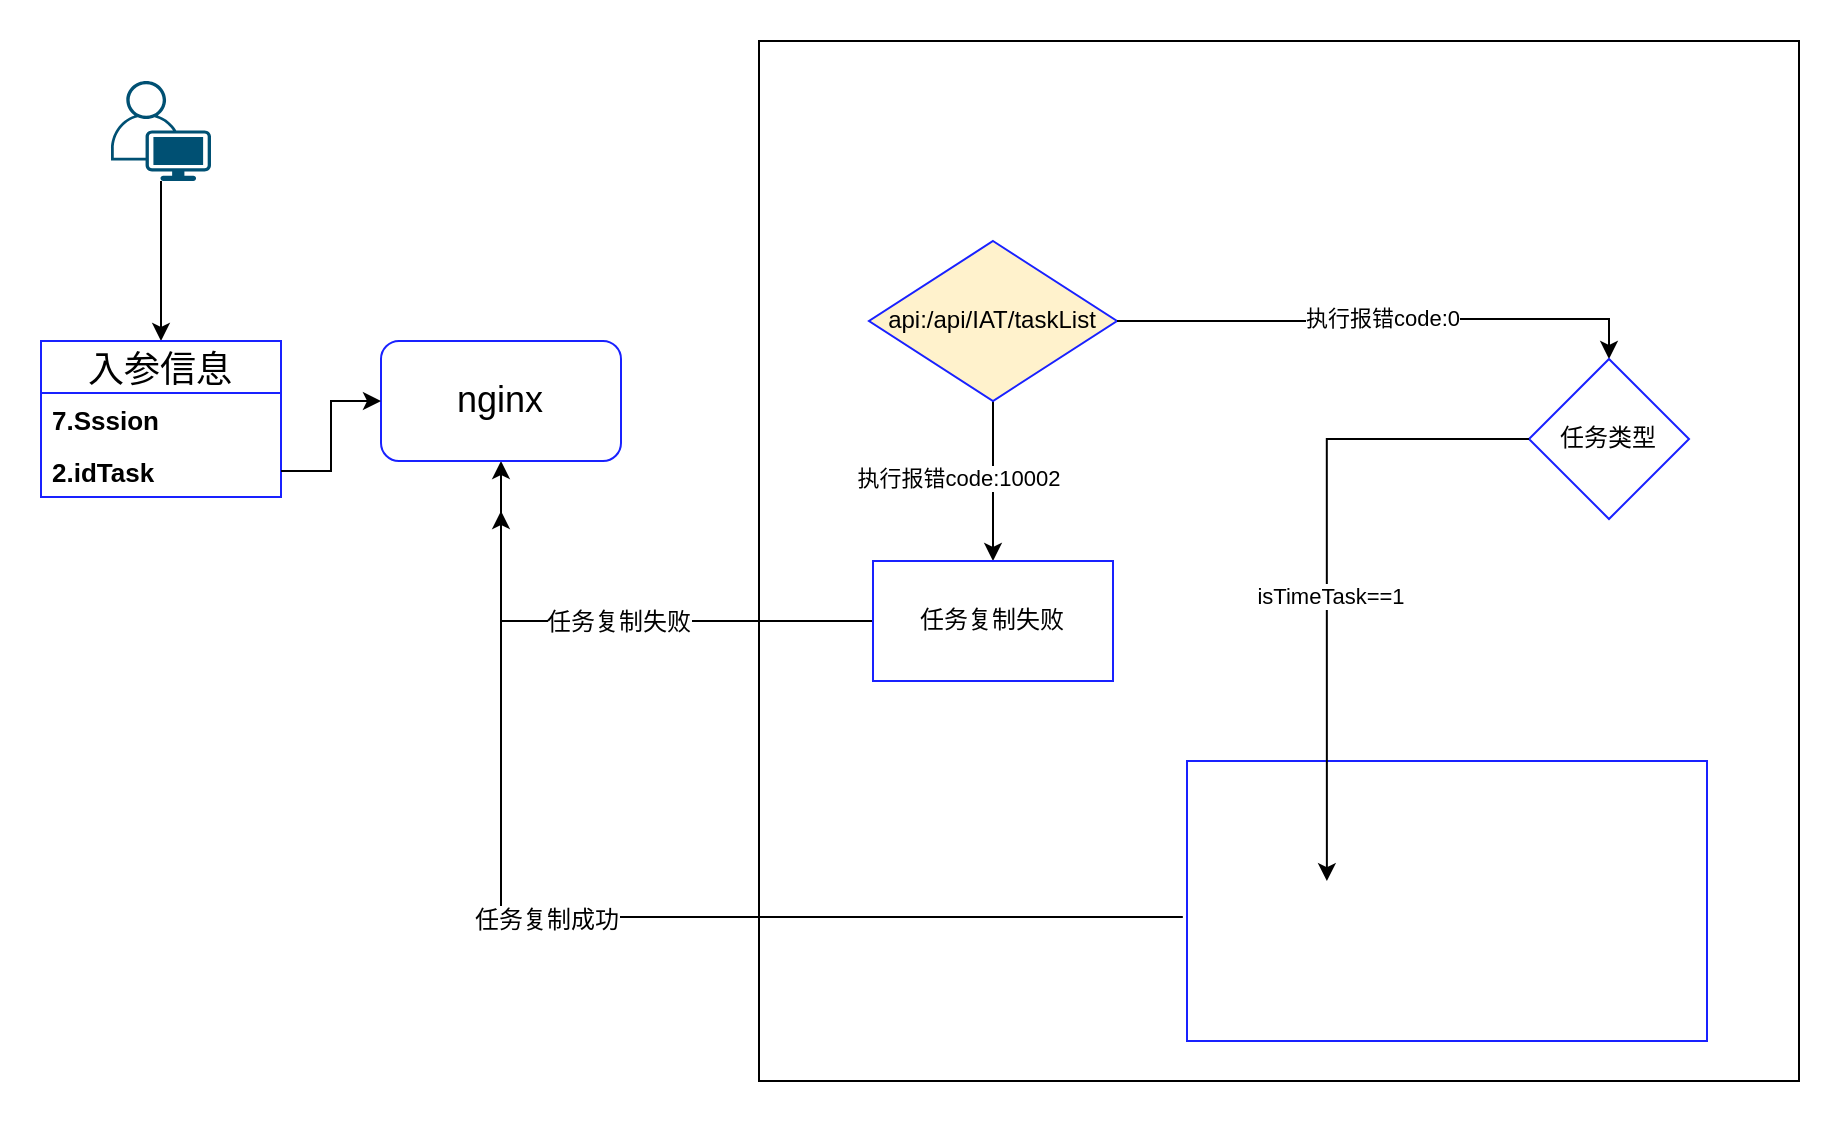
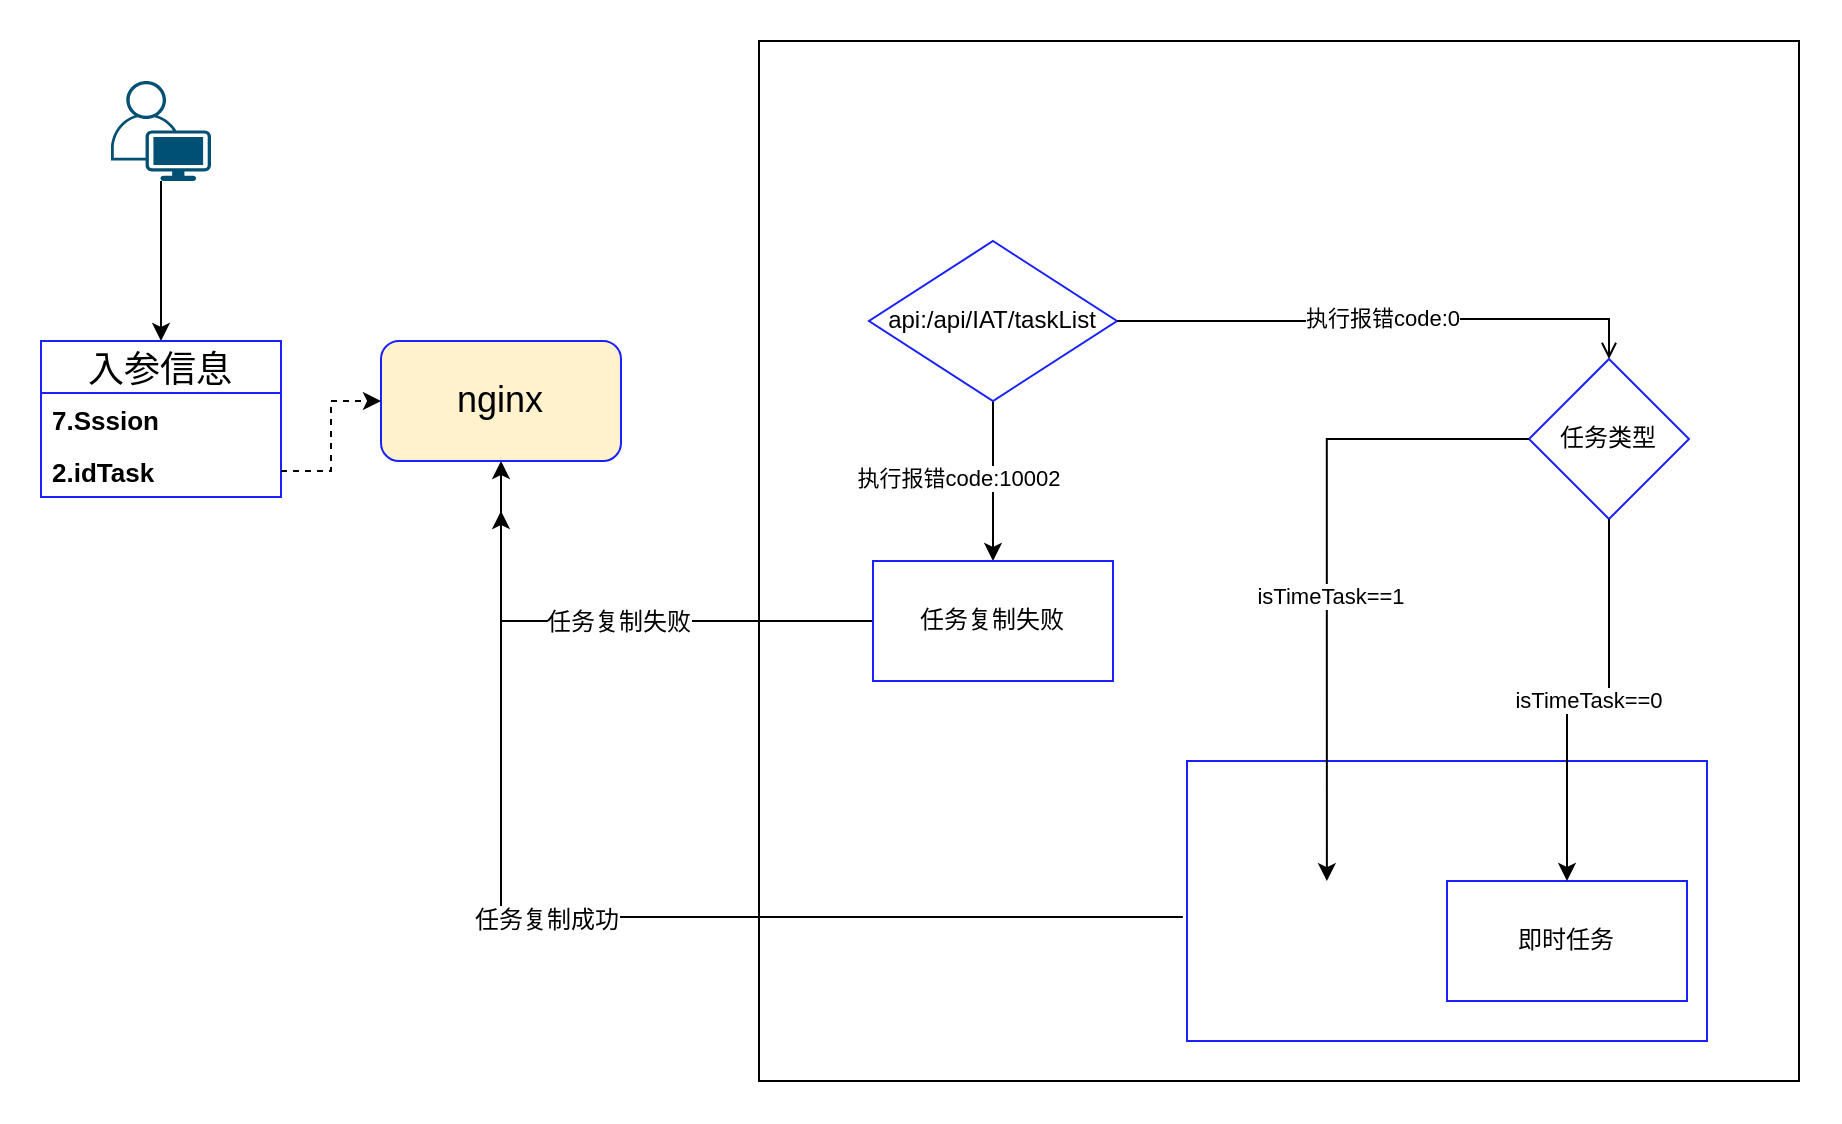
(993, 321) -> (993, 321)
(1609, 344) -> (1609, 347)
(501, 401) -> (501, 401)
(331, 441) -> (331, 441)
none -> (1595, 700)
none -> (1567, 941)
